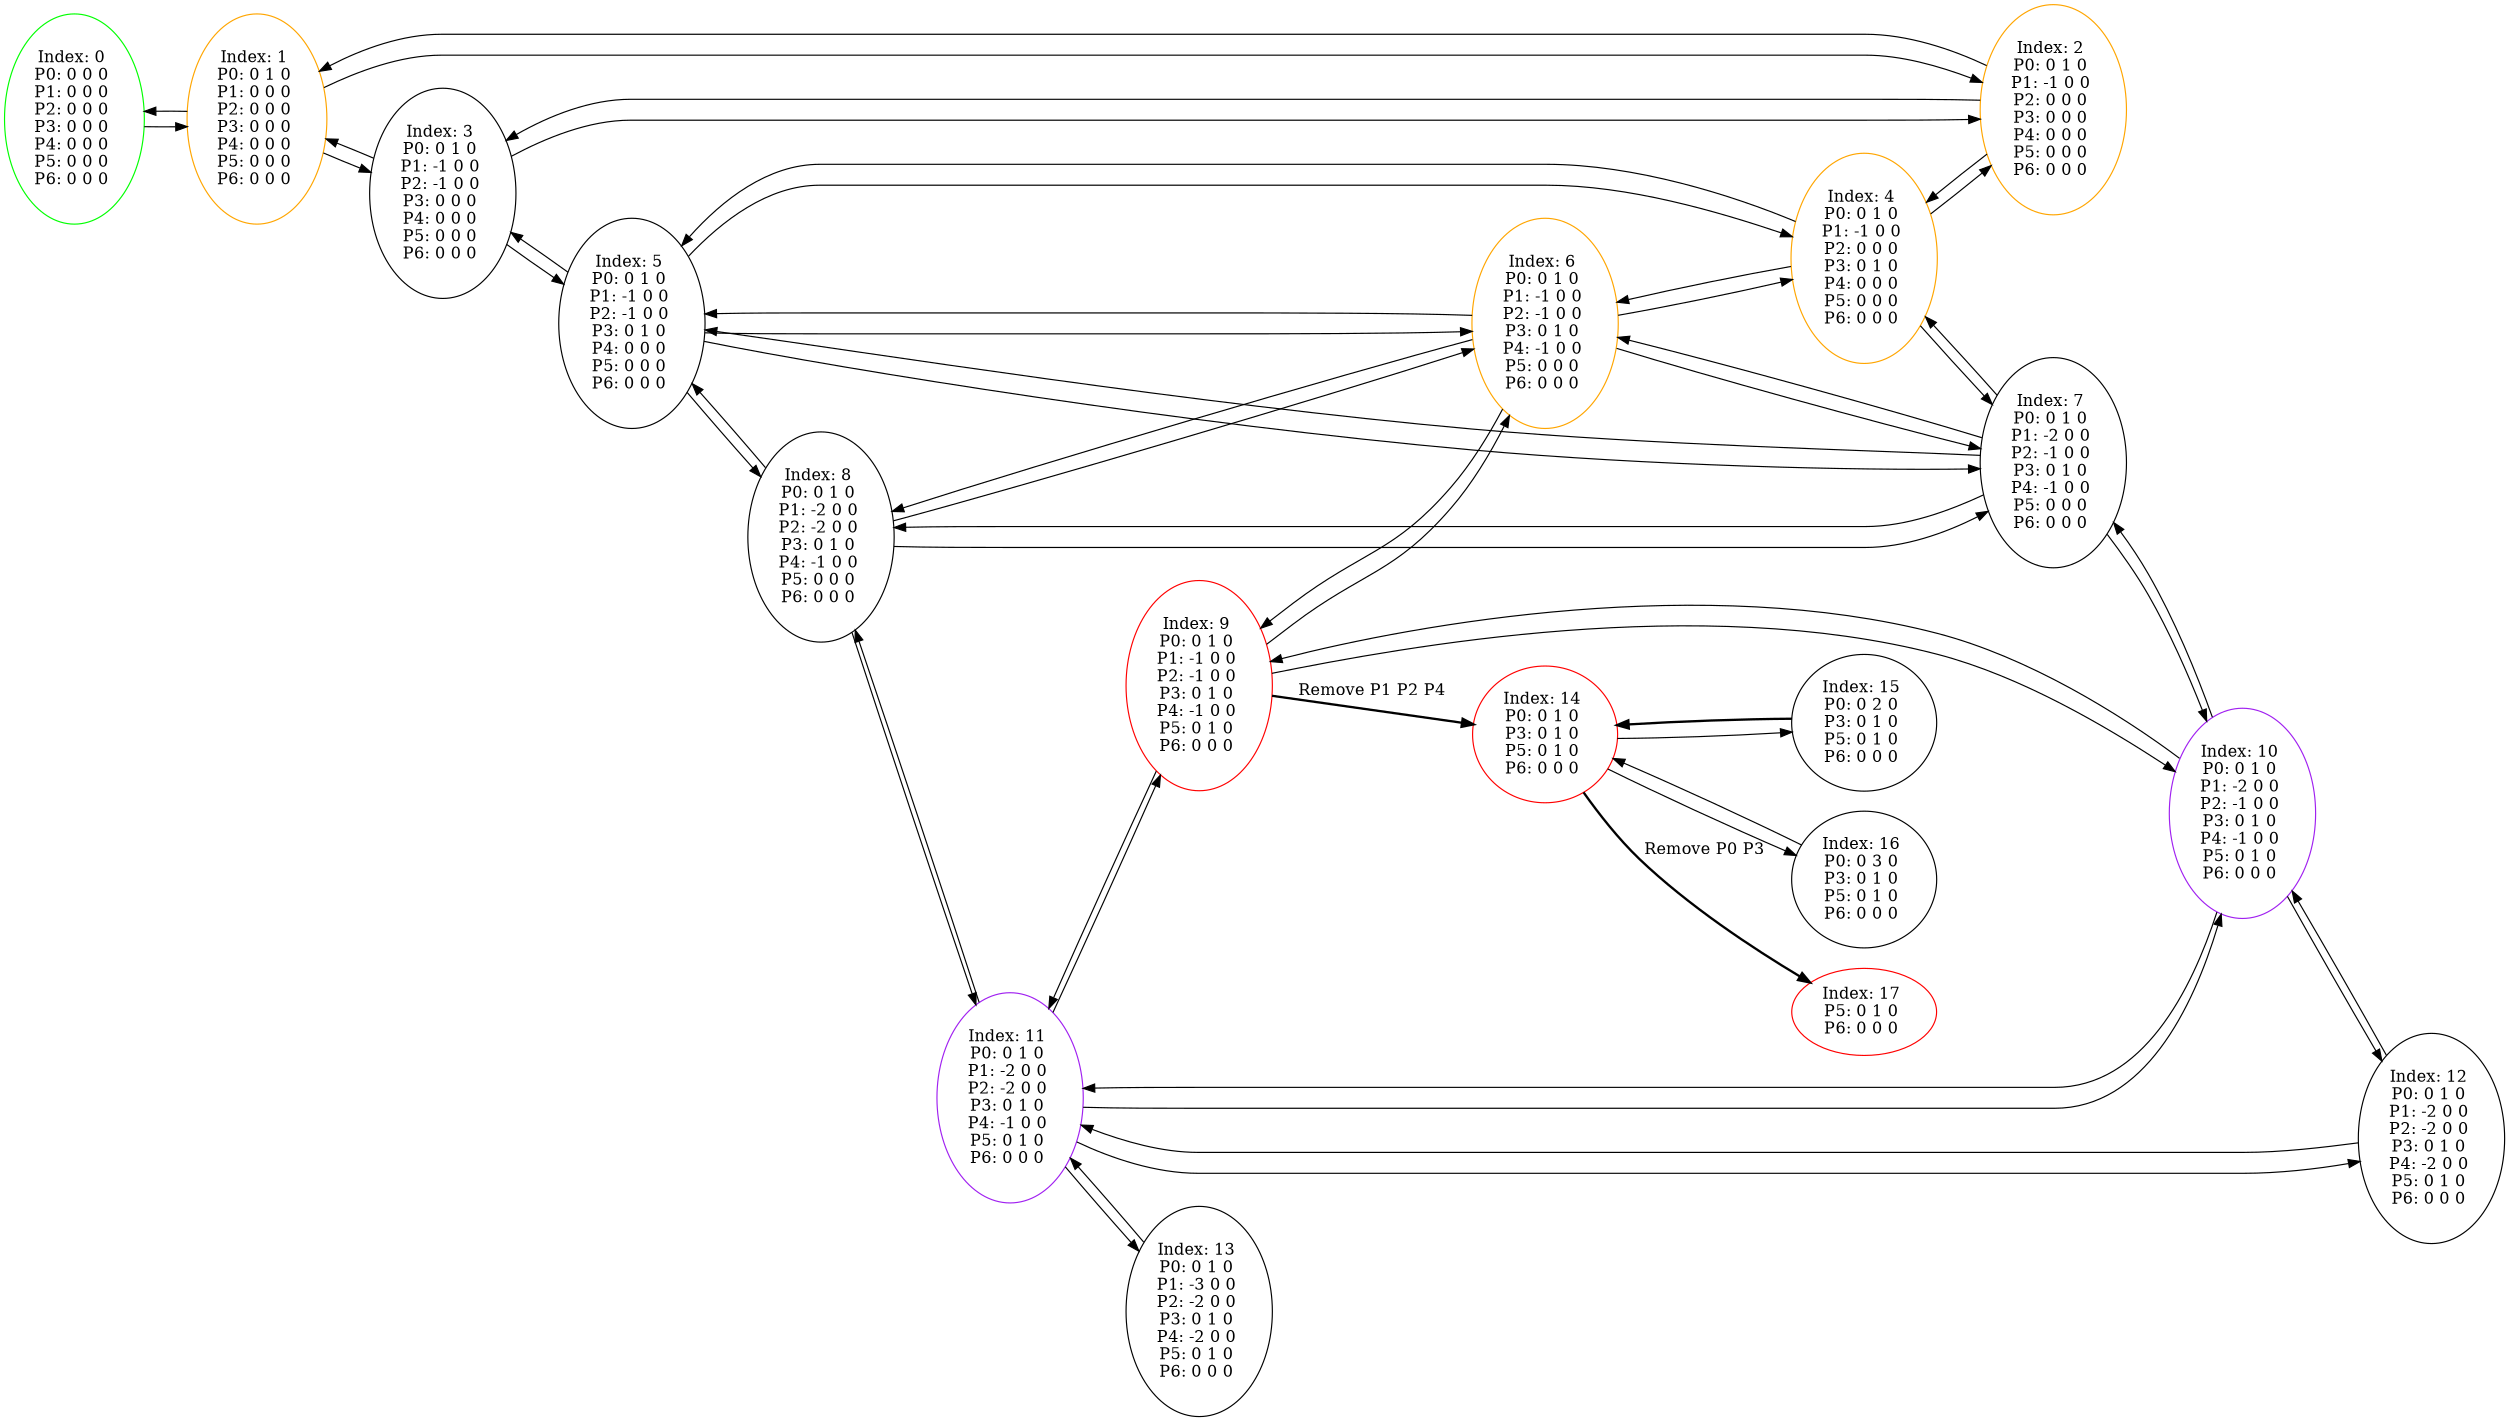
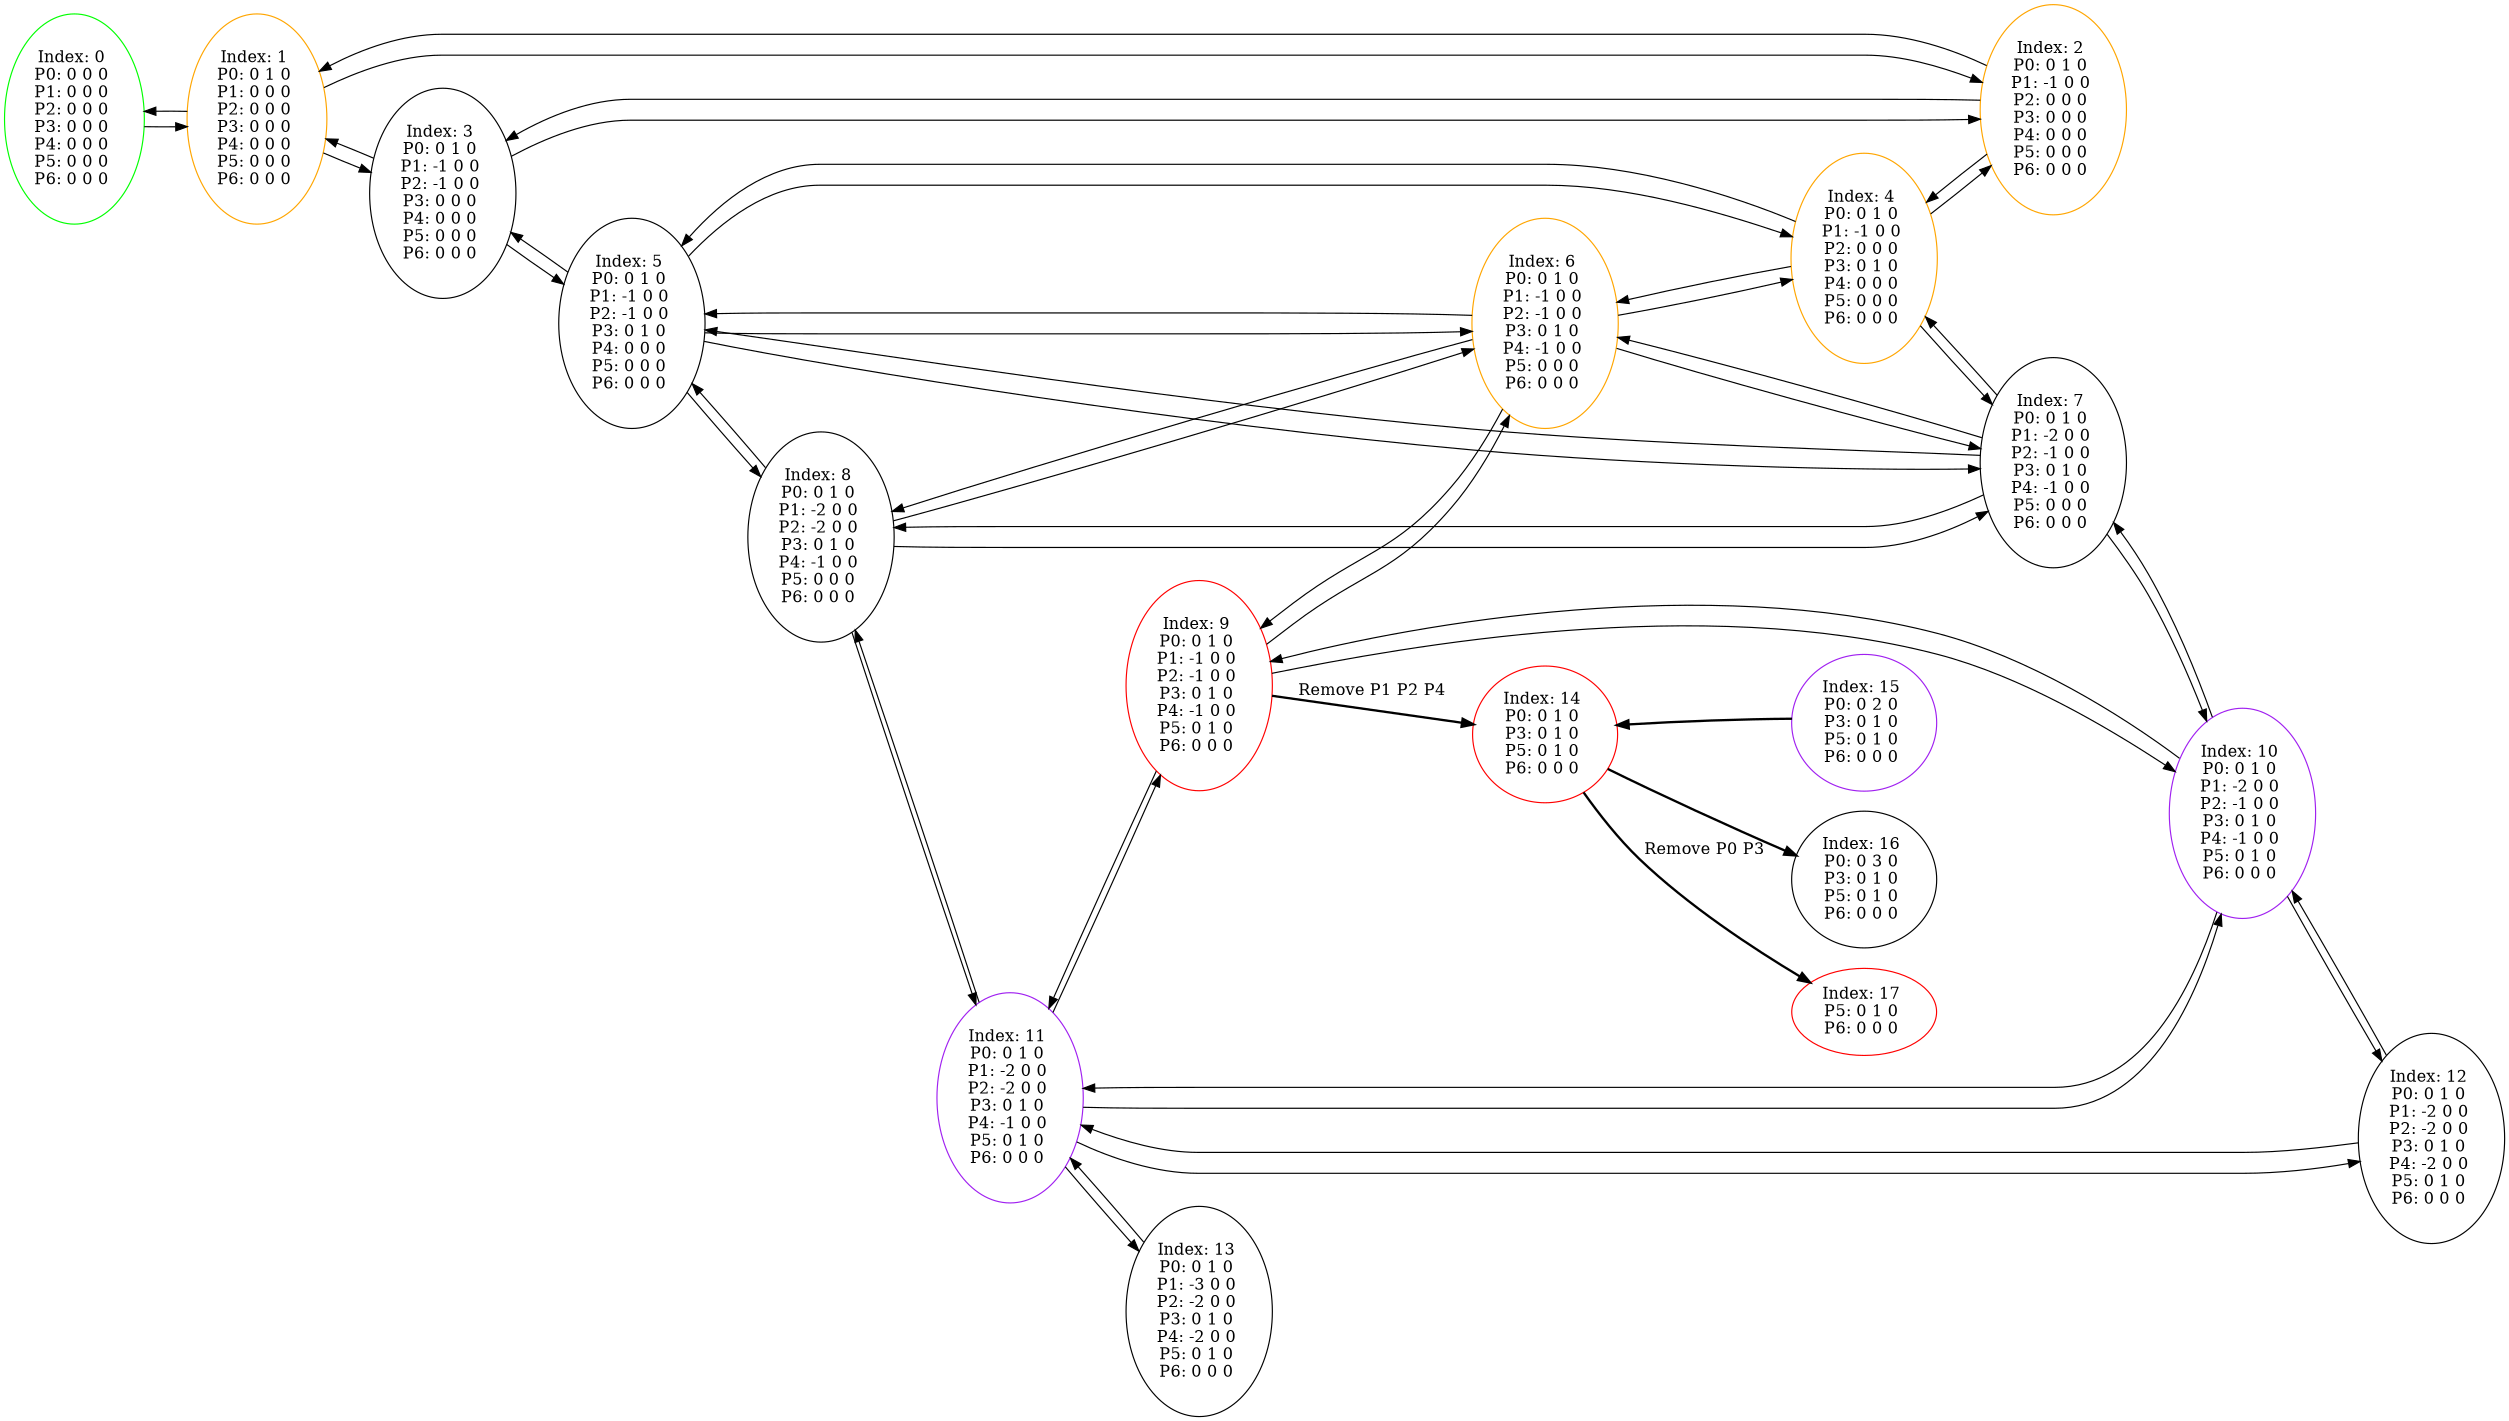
(1864, 723) -> (1864, 723)
(1699, 737) -> none
(1713, 803) -> none
(1696, 811) -> (1696, 811)
